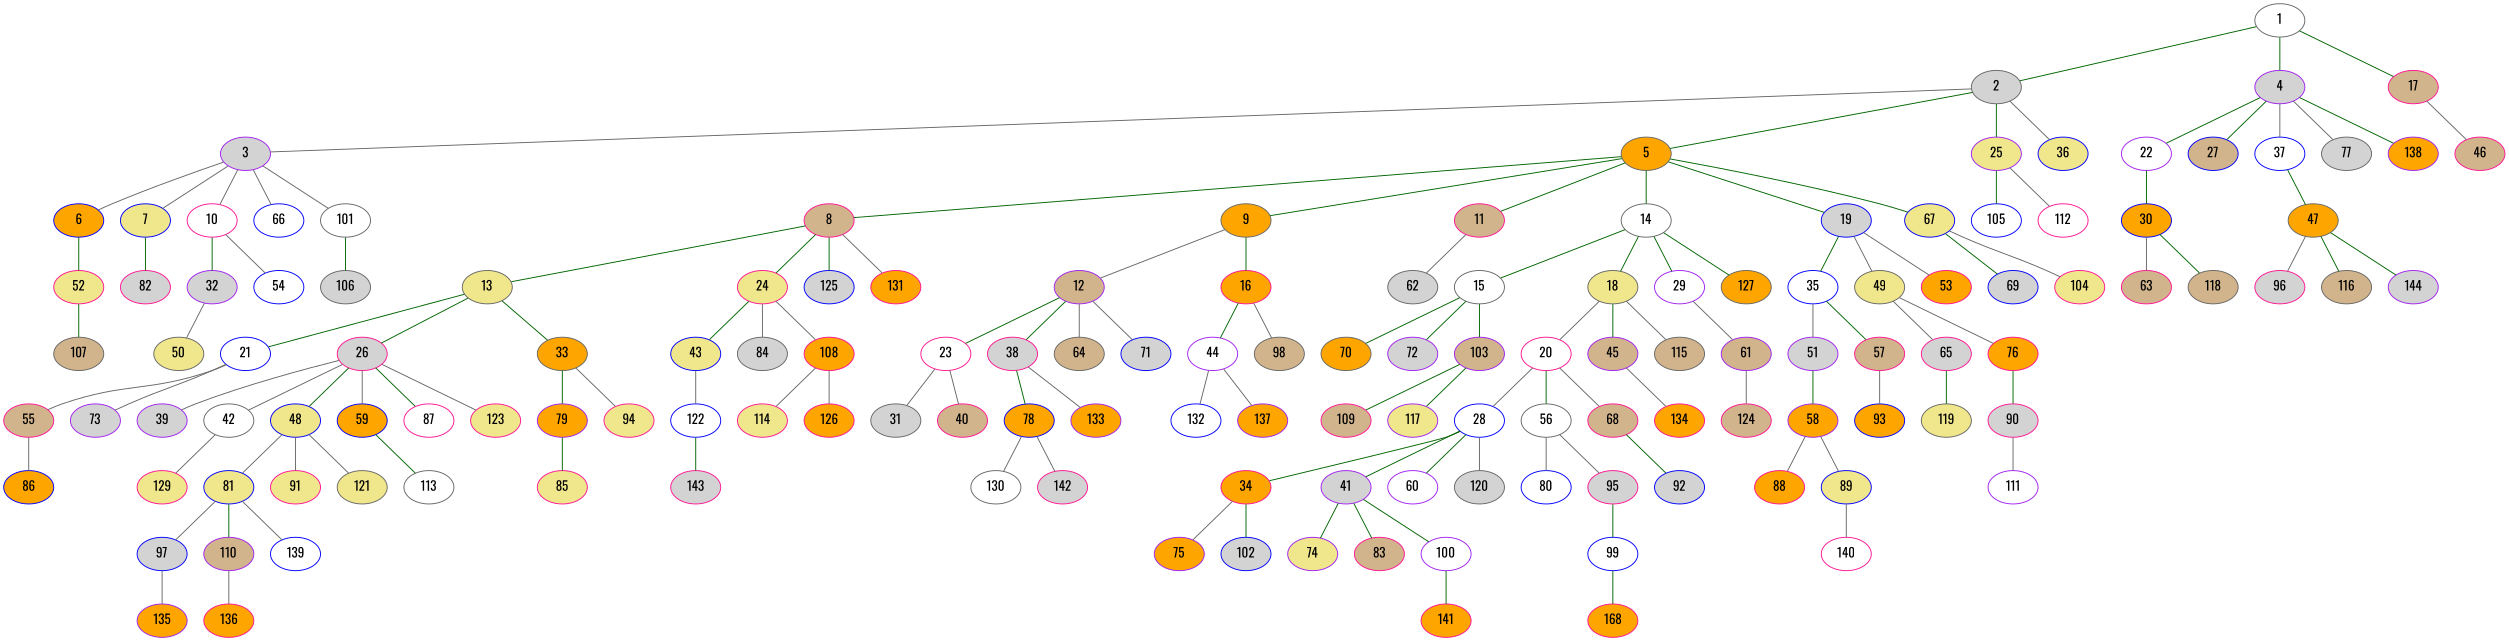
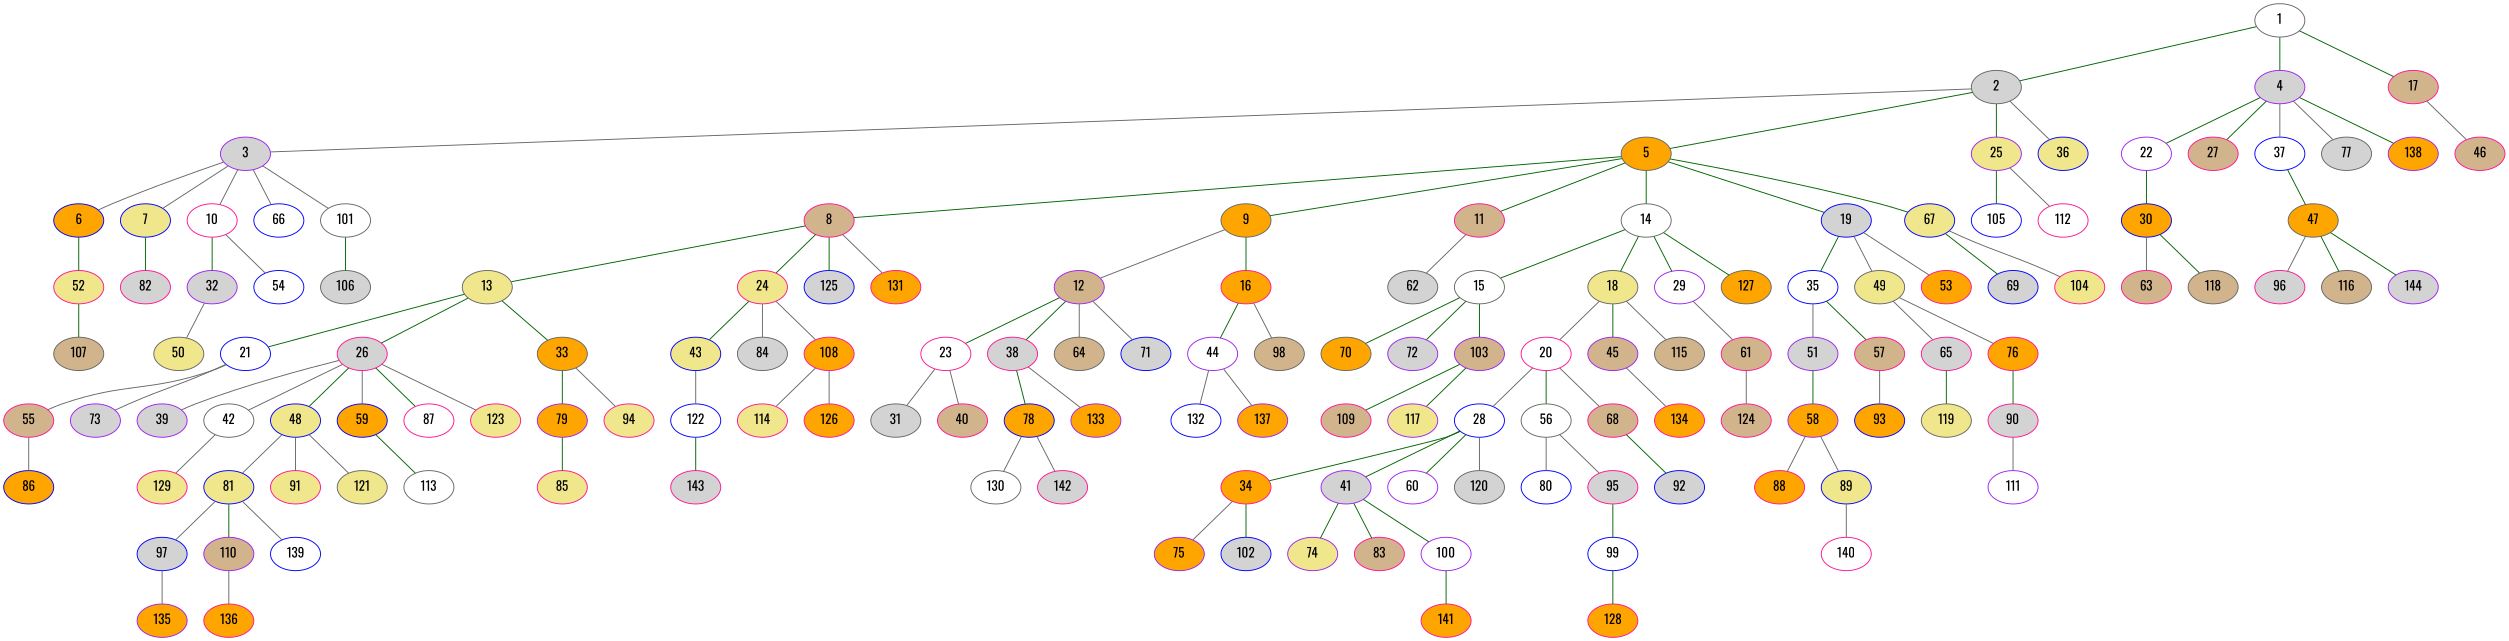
(2213, 154) -> (2213, 154)
(1746, 354) -> (1746, 354)
(1613, 621) -> (1613, 621)
